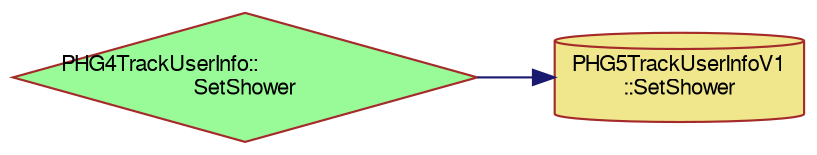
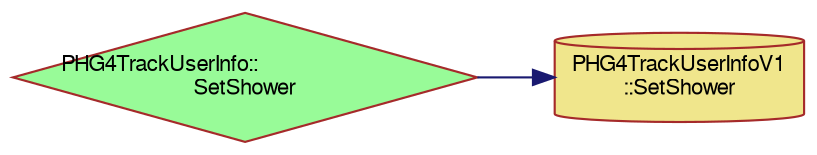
(679, 77) -> (679, 77)
